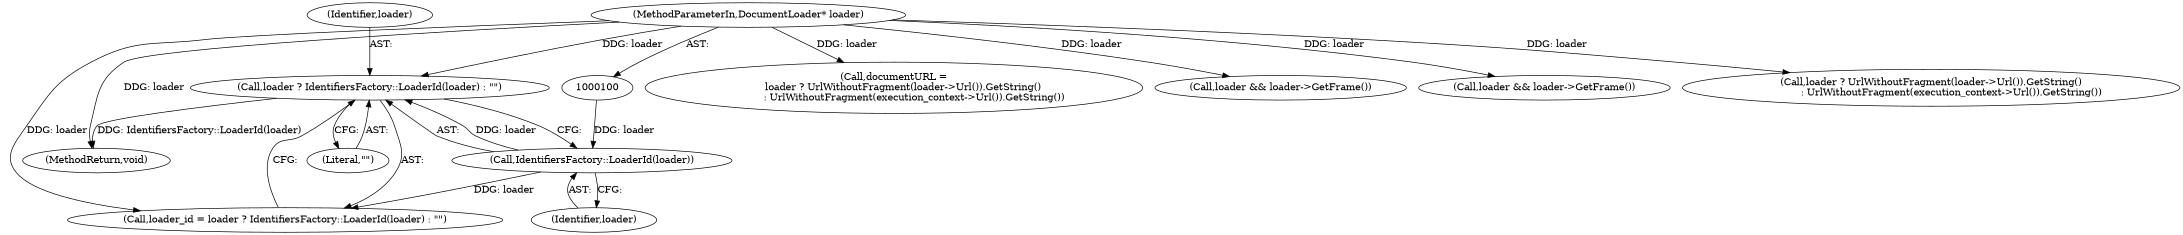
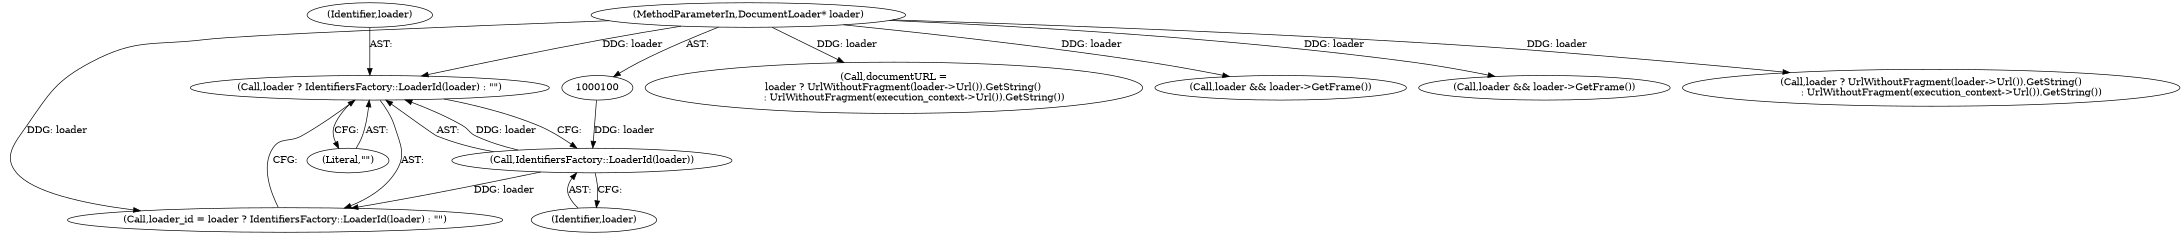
(96, 161) -> none
